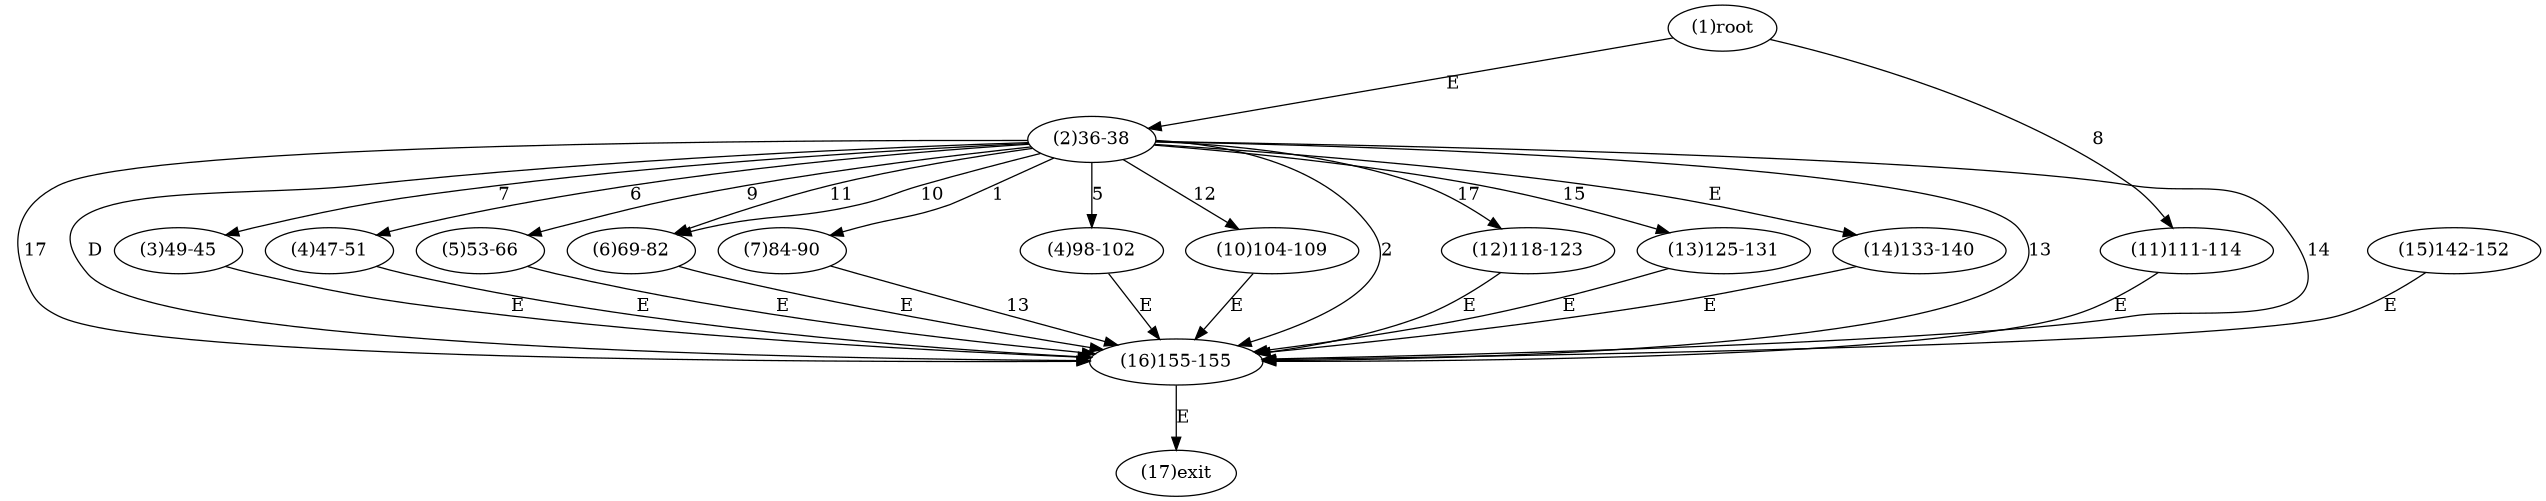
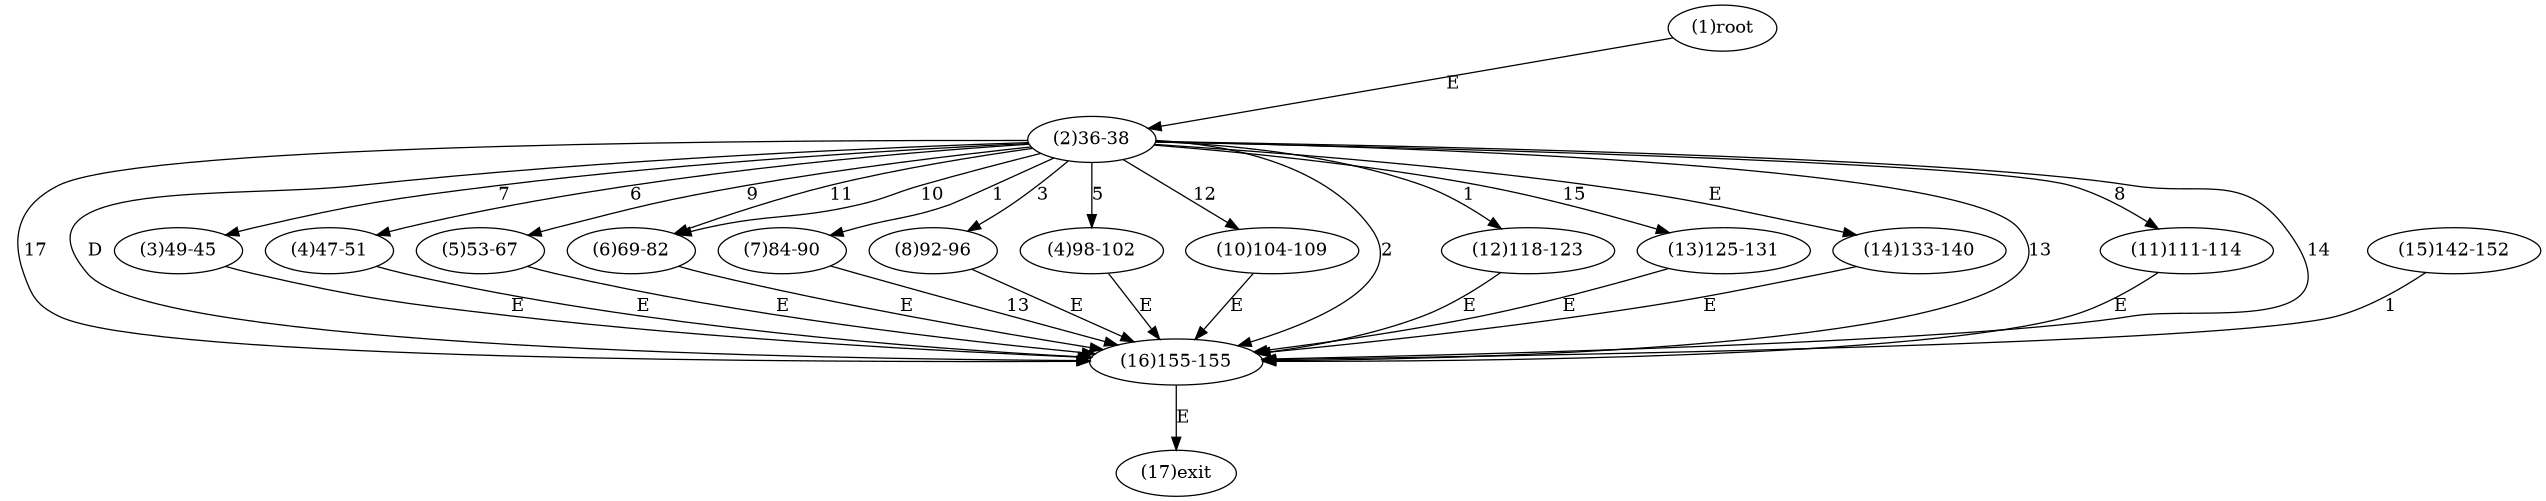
(1979, 105) -> (1656, 156)
(1469, 195) -> (1469, 195)
(480, 251) -> (480, 251)
none -> (933, 251)
(2391, 306) -> (2391, 306)
